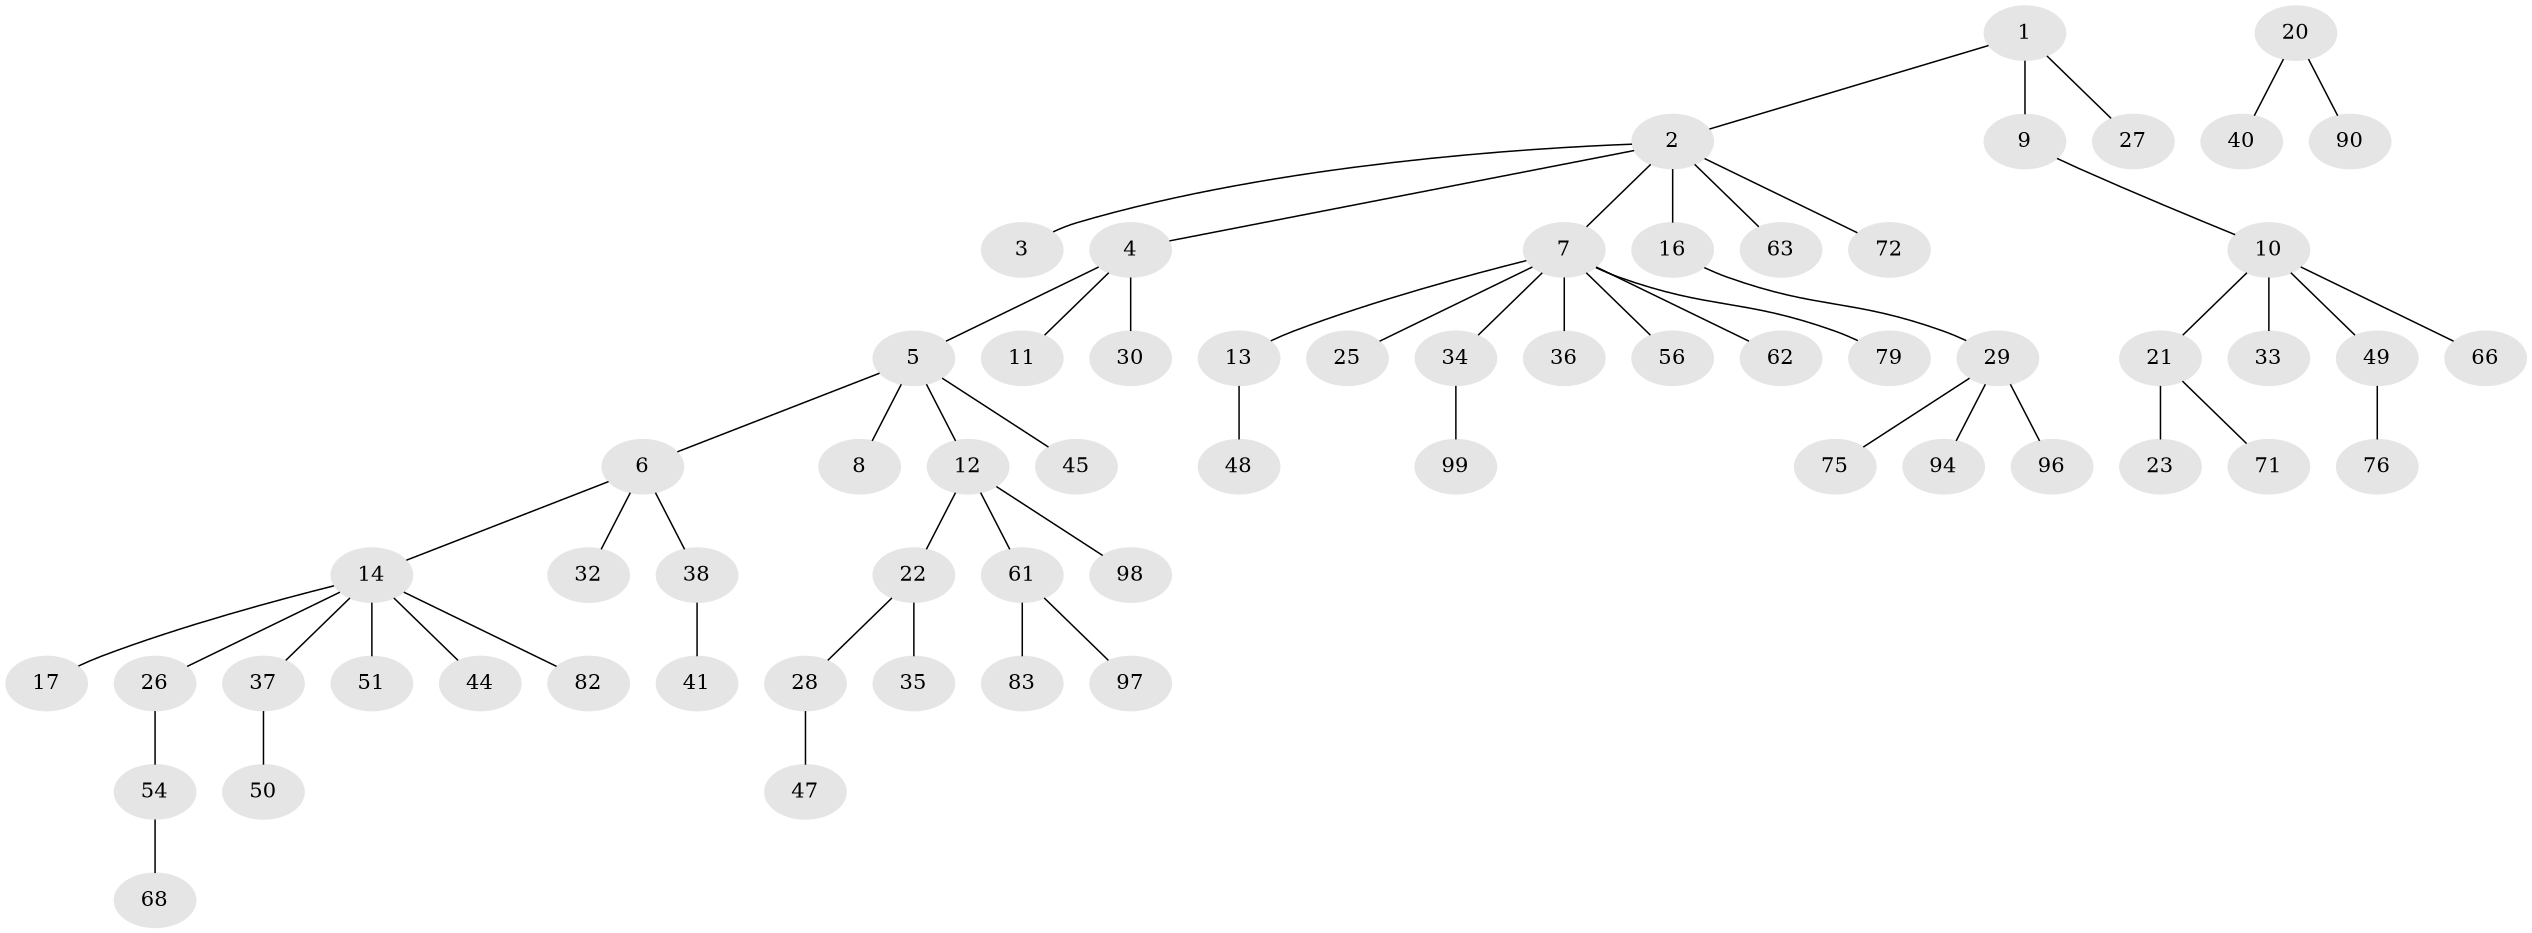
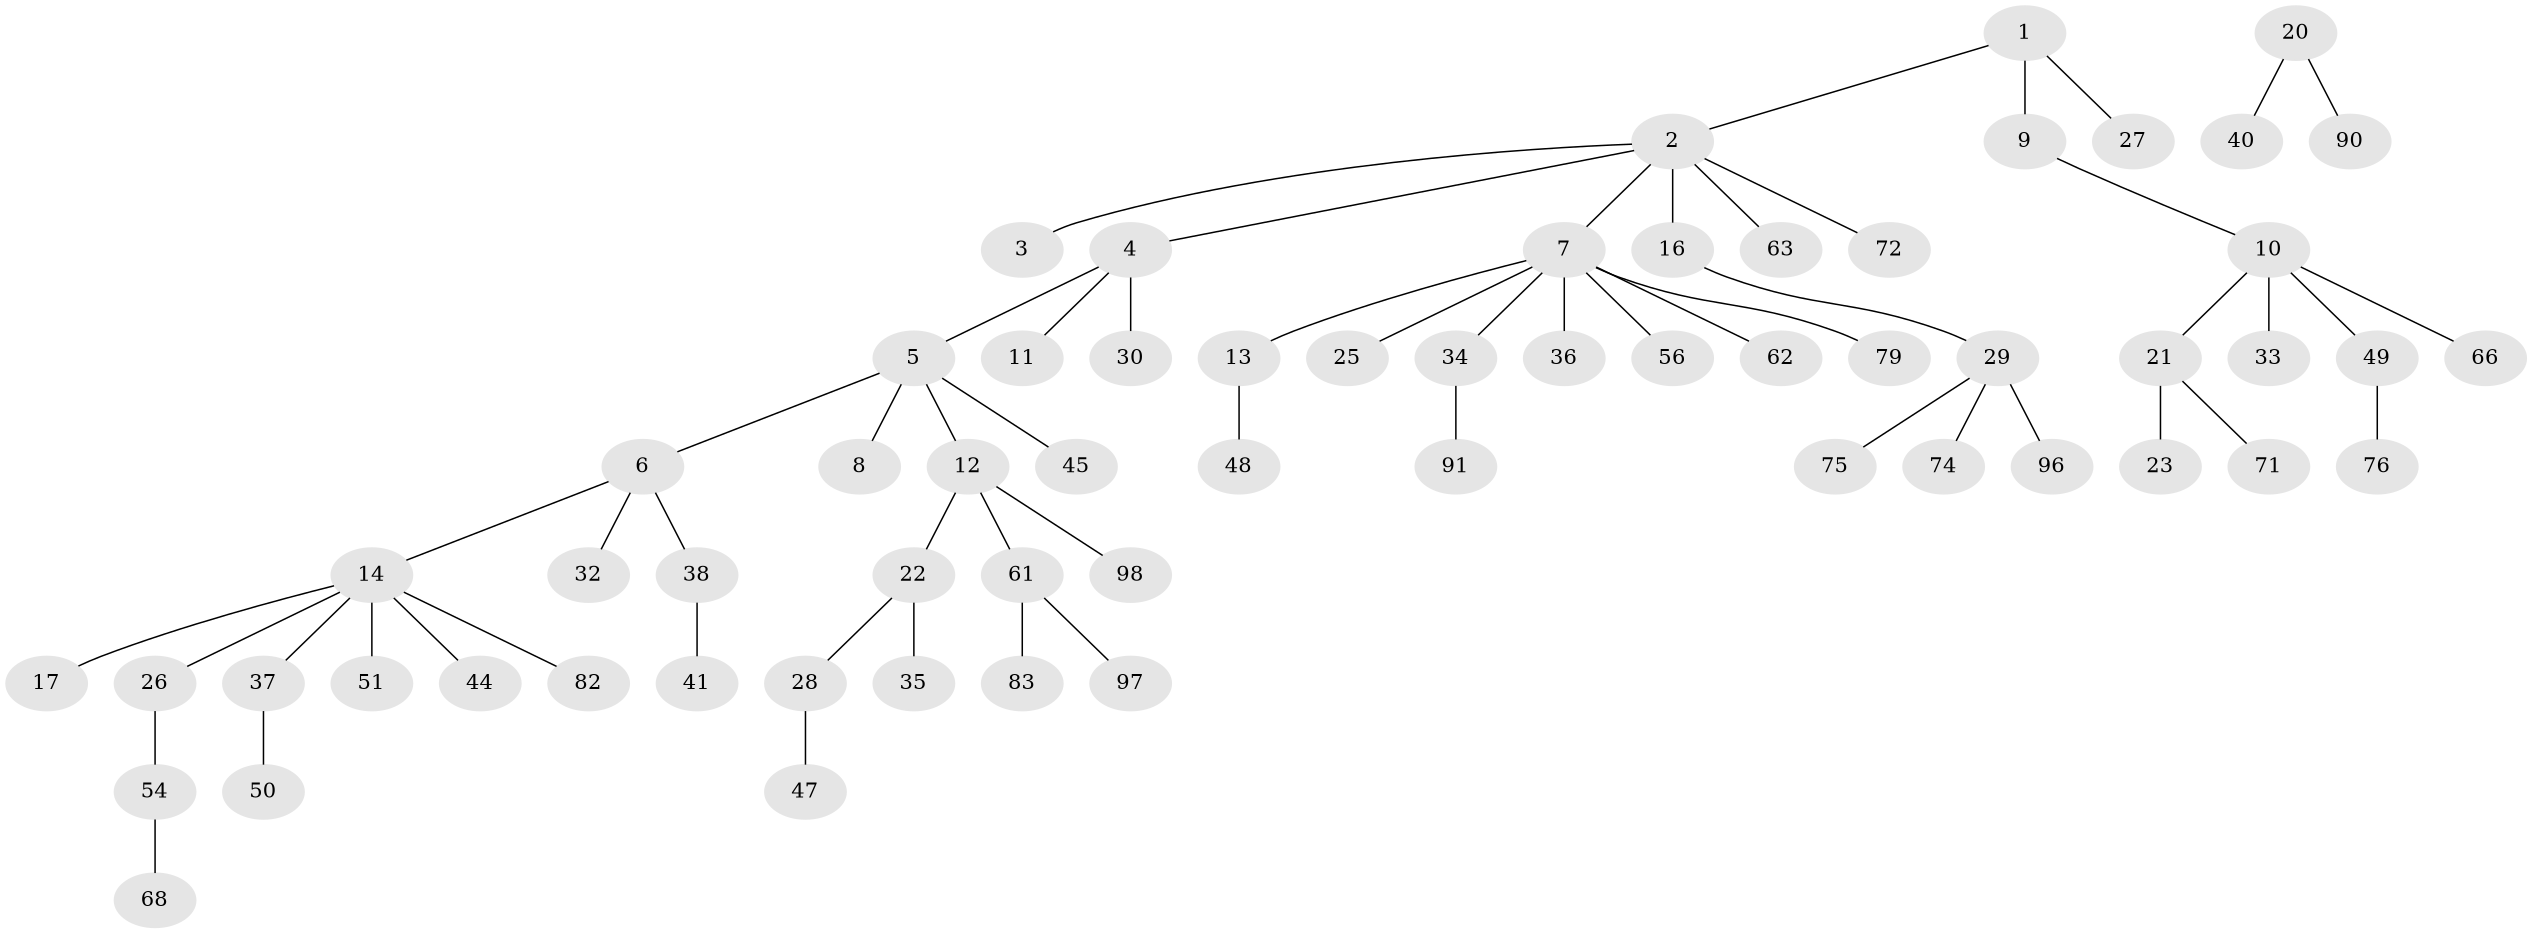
(1456, 467) -> (1456, 467)
(1944, 467) -> (1944, 467)
